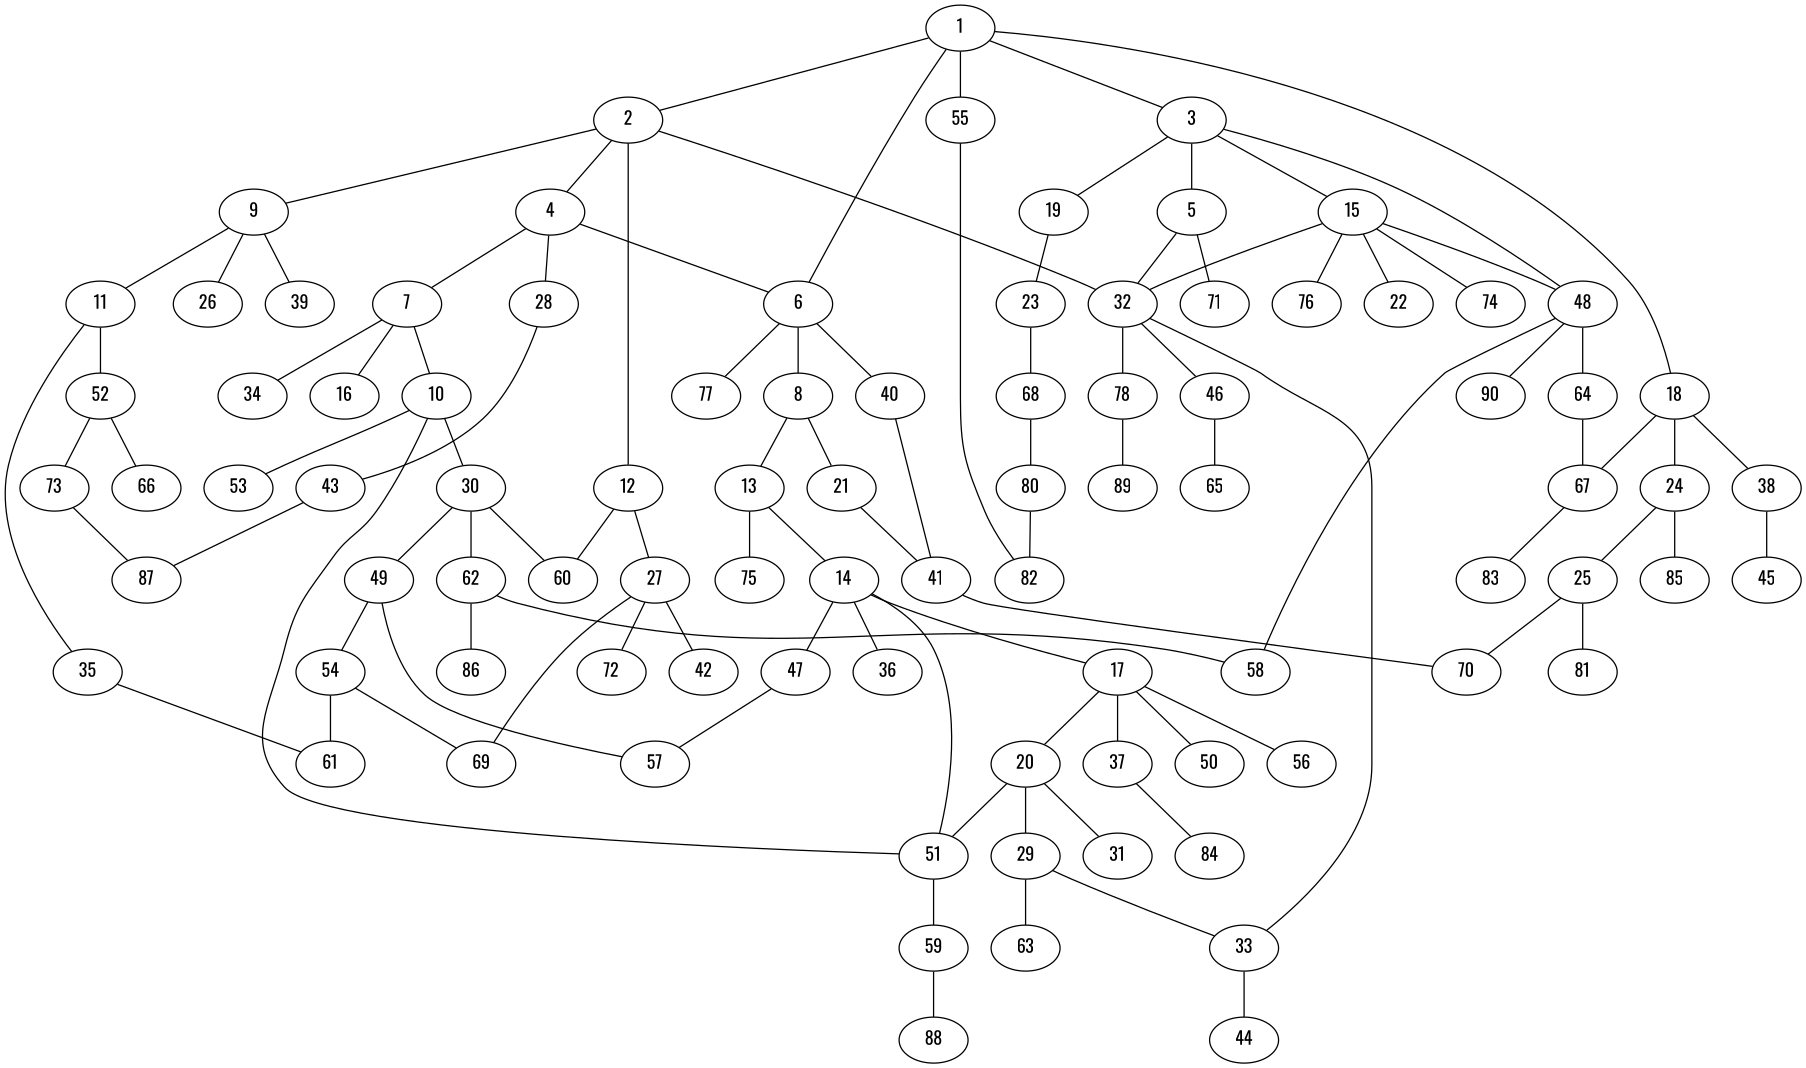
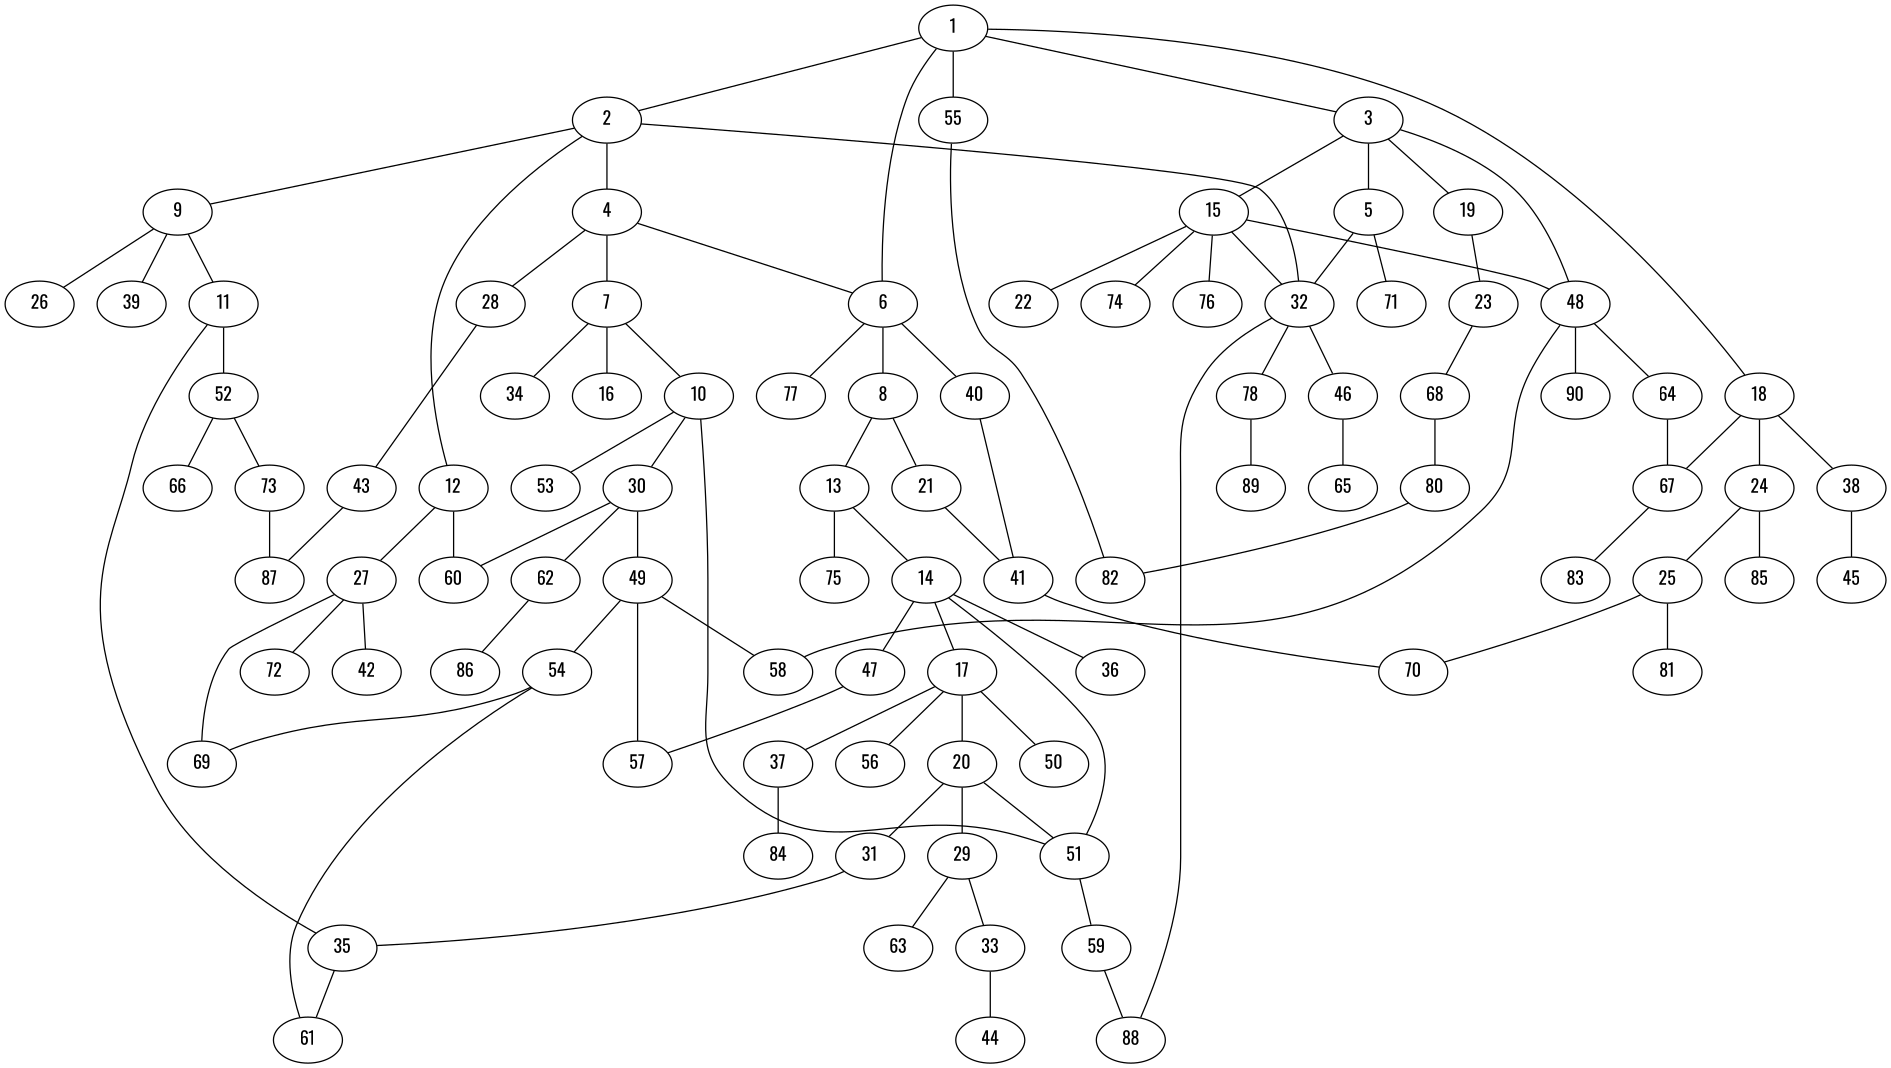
(1372, 581) -> (1181, 652)
(859, 636) -> (699, 620)
none -> (613, 923)
